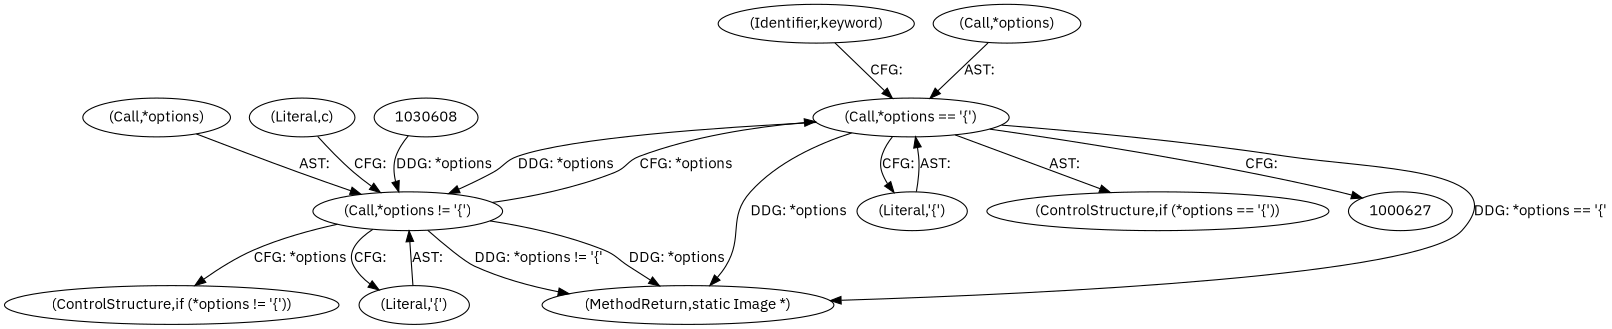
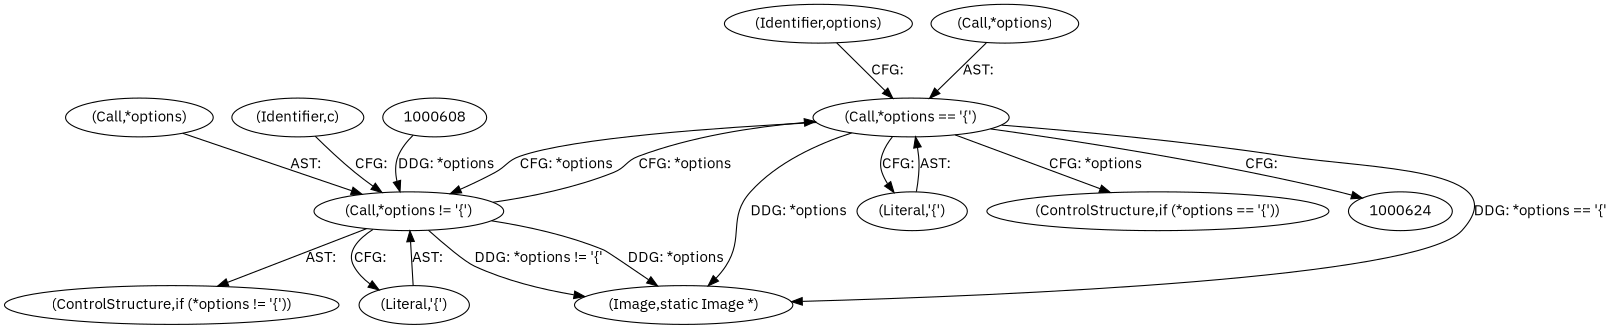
(816, 24) -> (818, 24)
(302, 117) -> (298, 117)
(426, 117) -> (435, 117)
(566, 164) -> (567, 164)
(1066, 164) -> (1096, 164)
(1400, 211) -> (1400, 211)
(301, 258) -> (323, 258)
(688, 305) -> (684, 305)
